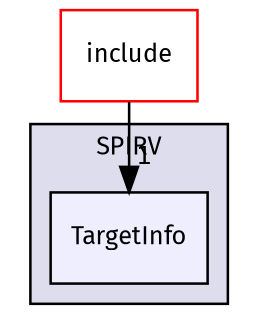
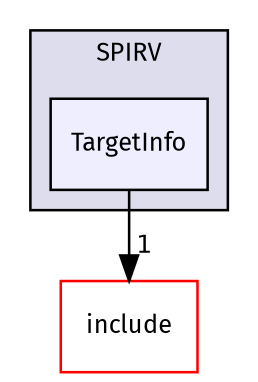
(129, 139) -> (129, 226)
